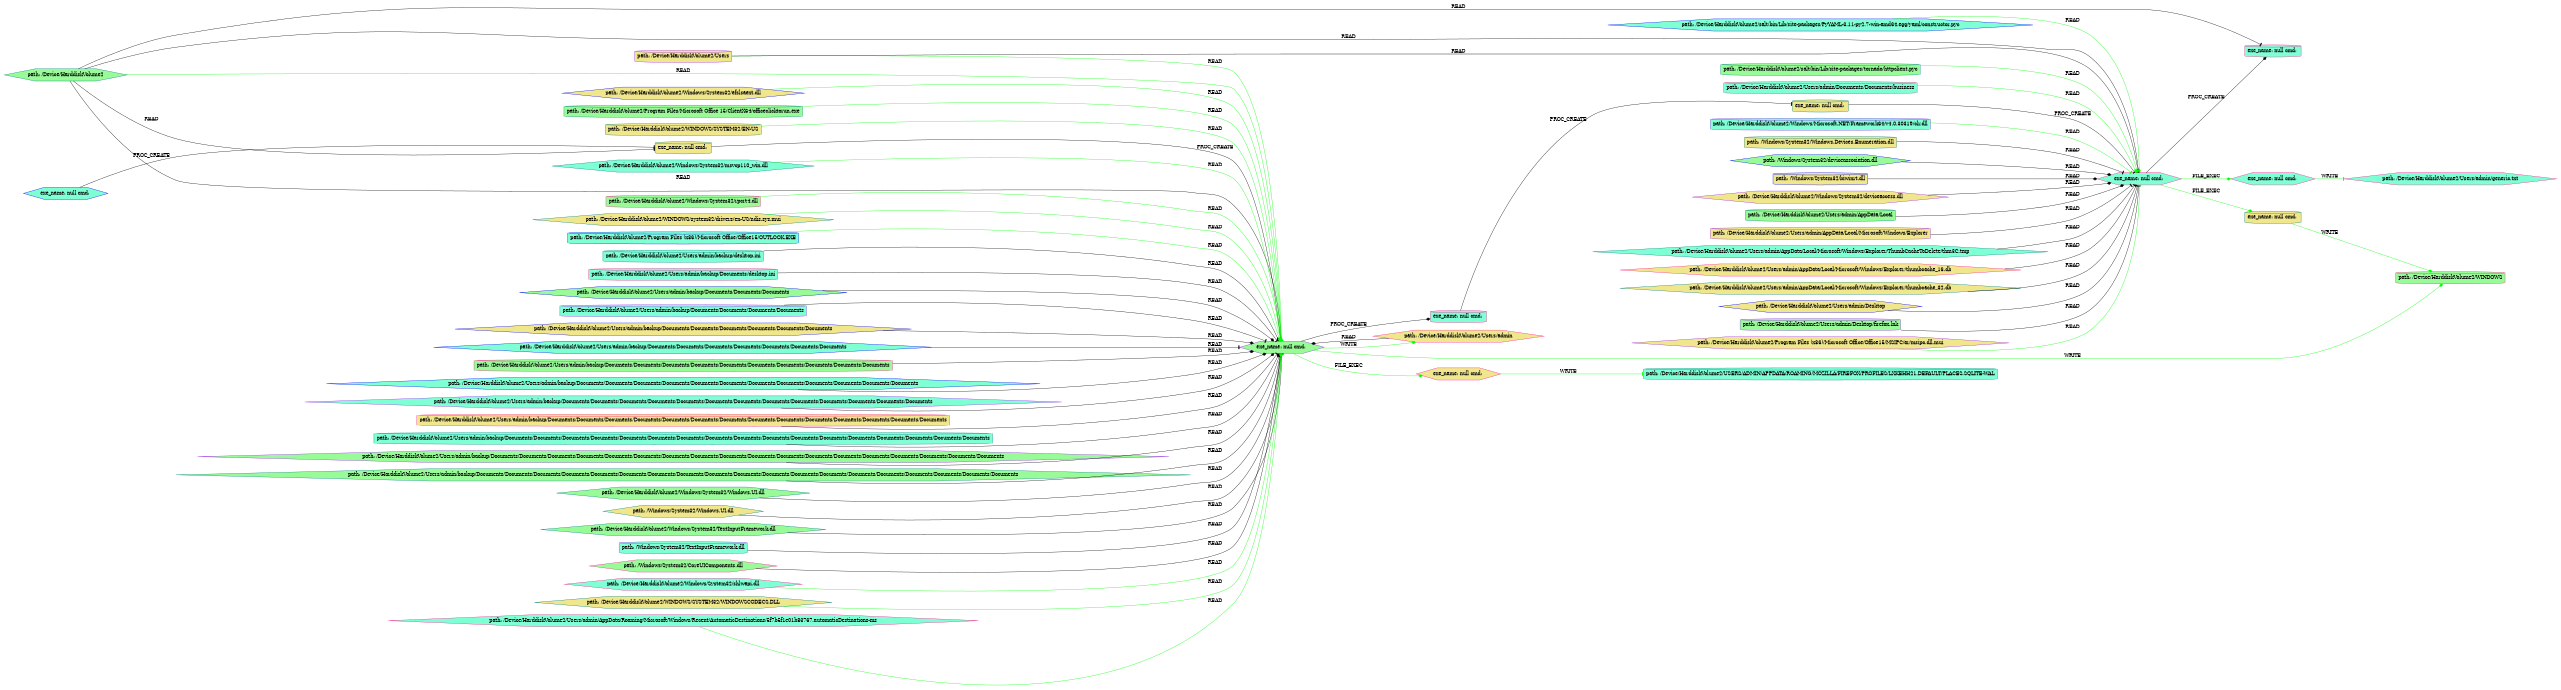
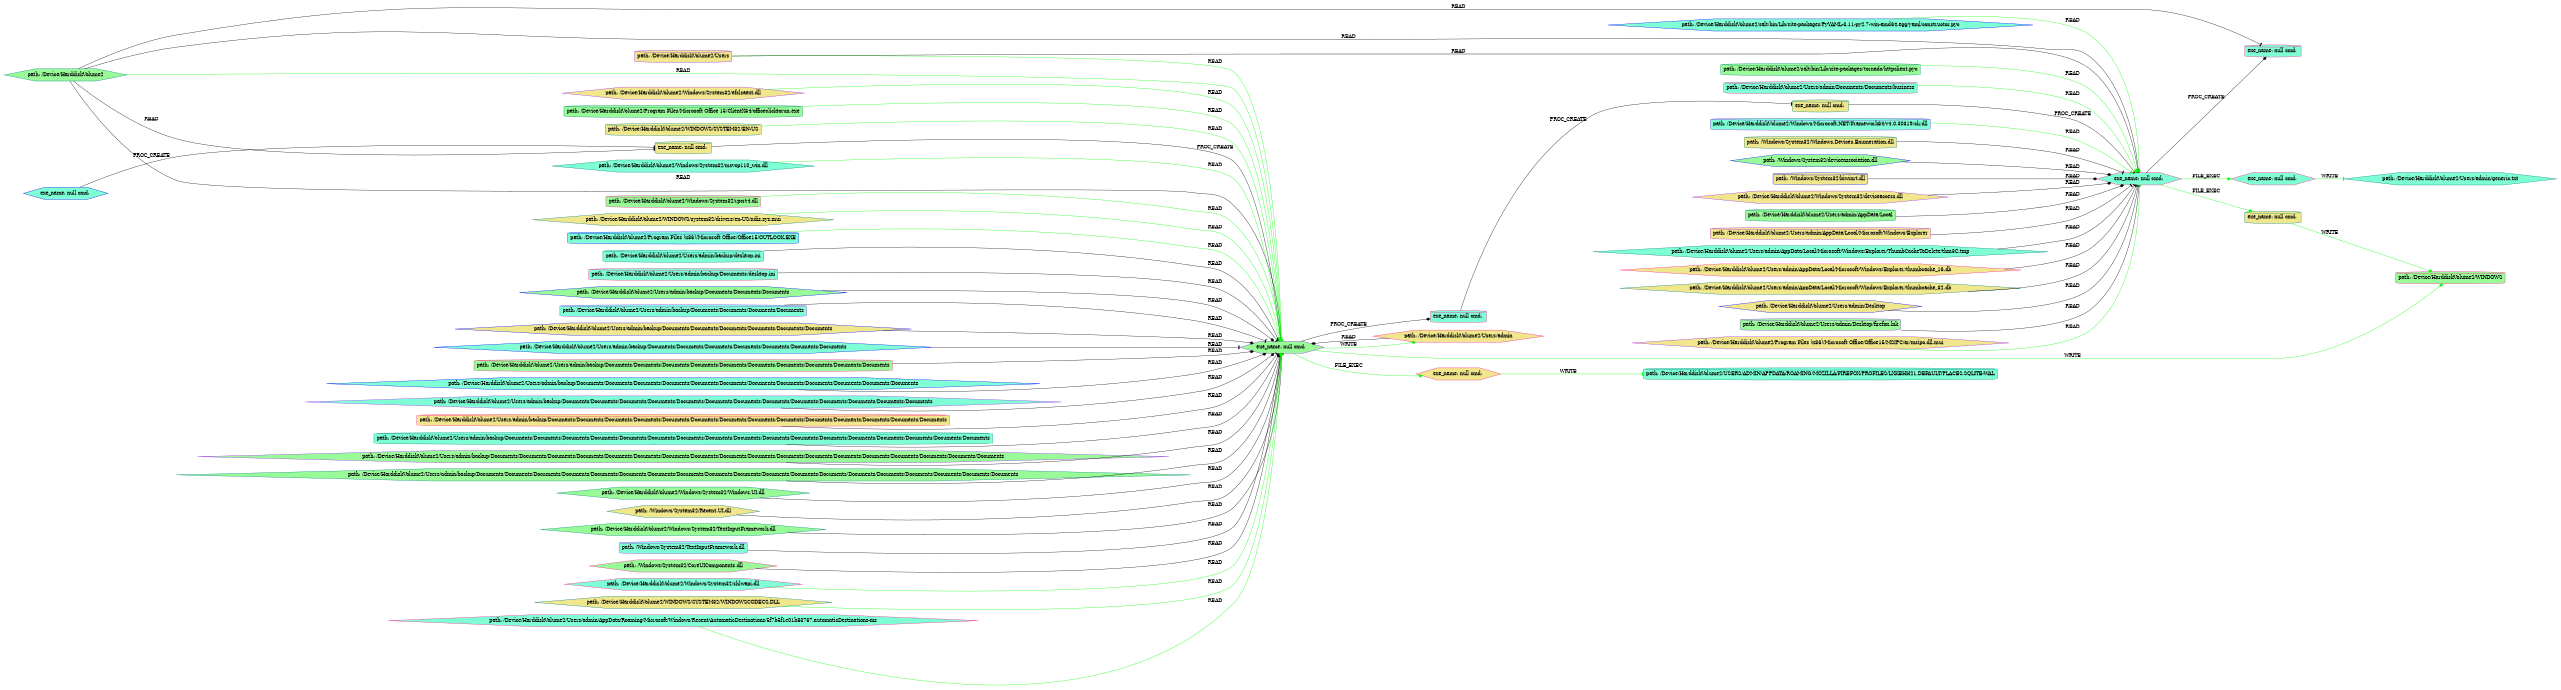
(683, 93) -> (683, 93)
(2450, 179) -> (2450, 179)
(683, 511) -> (683, 511)
